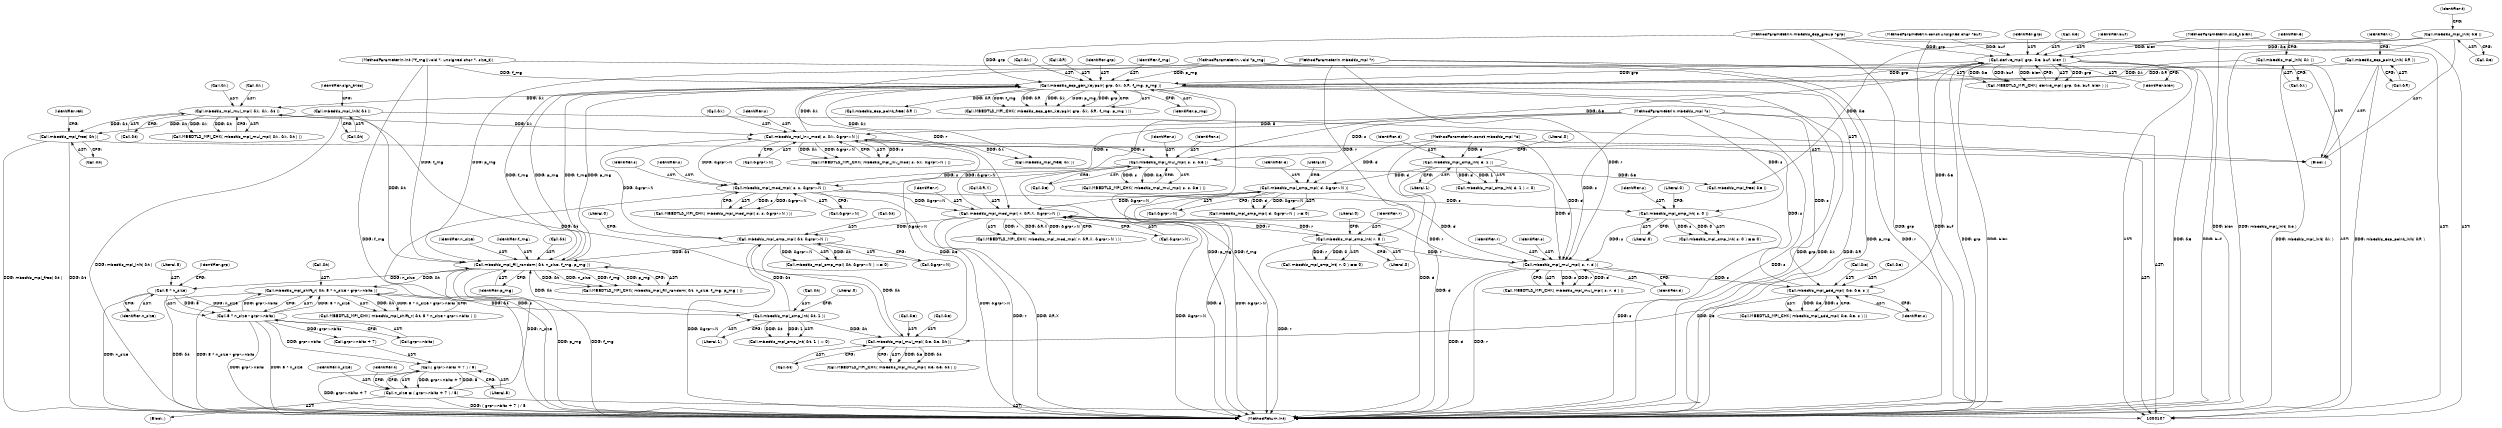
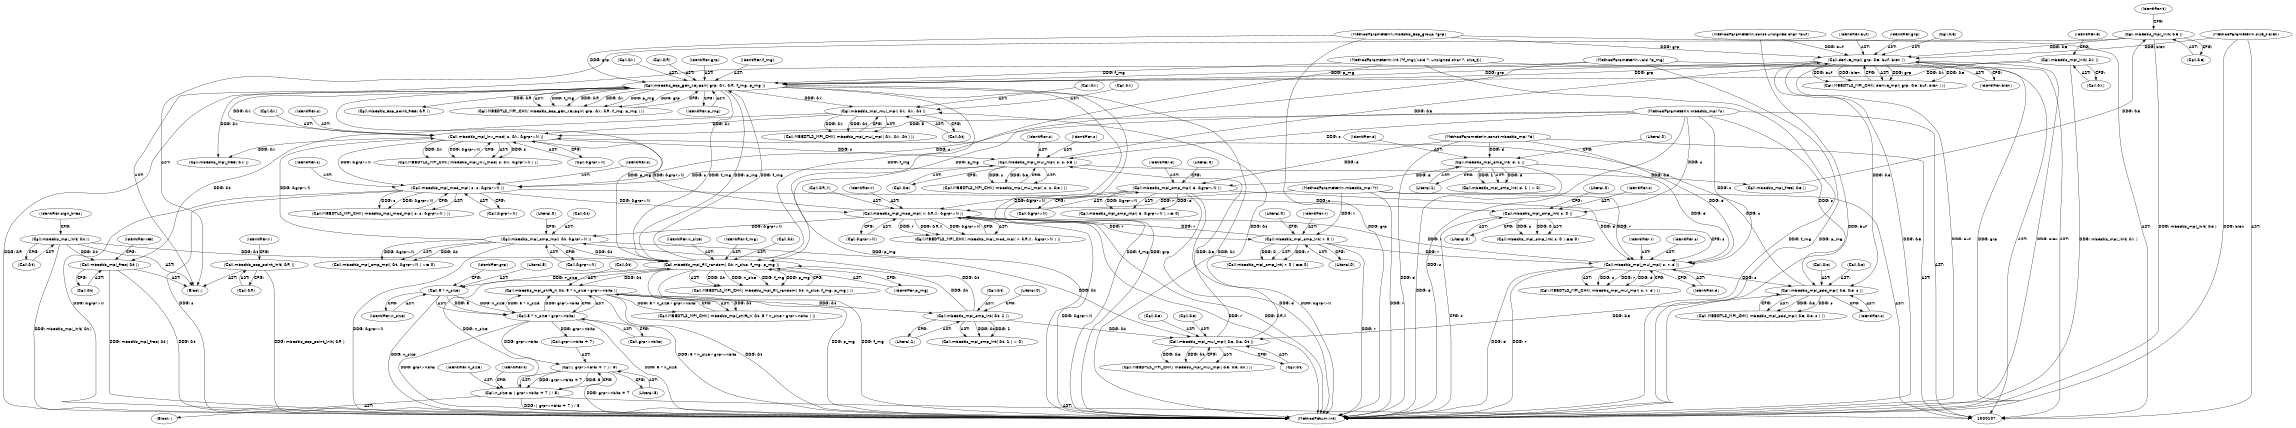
(2117, 41) -> (1997, 141)
(1652, 64) -> (1757, 195)
(1767, 81) -> none
(1616, 239) -> (1718, 239)
(1625, 316) -> (1456, 316)
